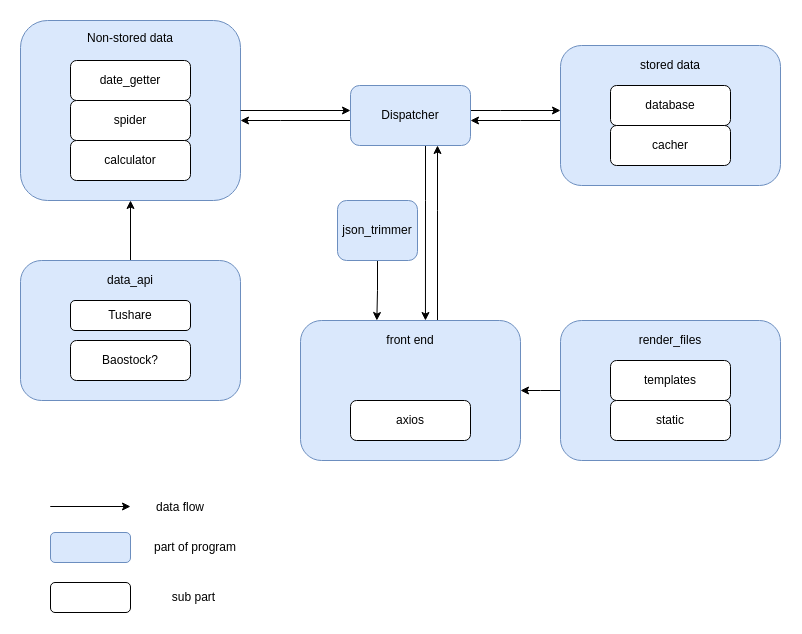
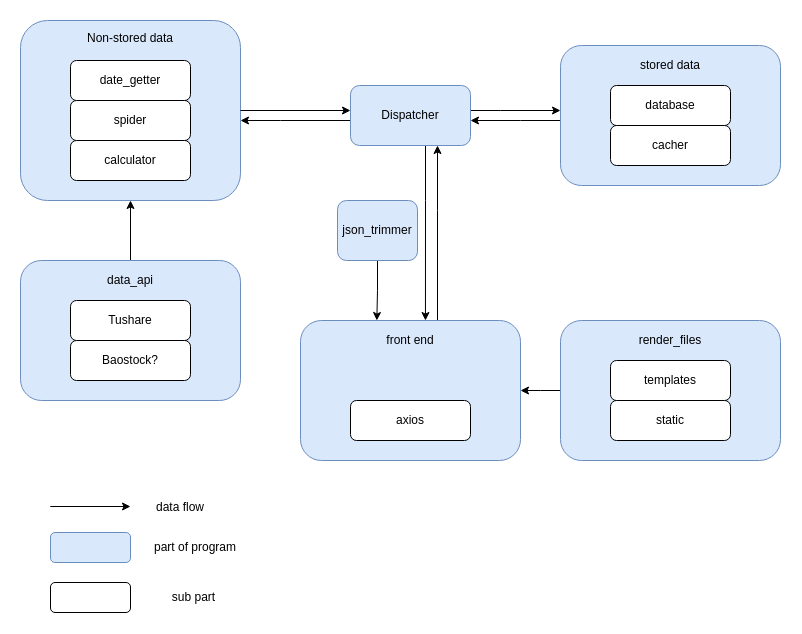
(131, 316) -> (131, 321)
